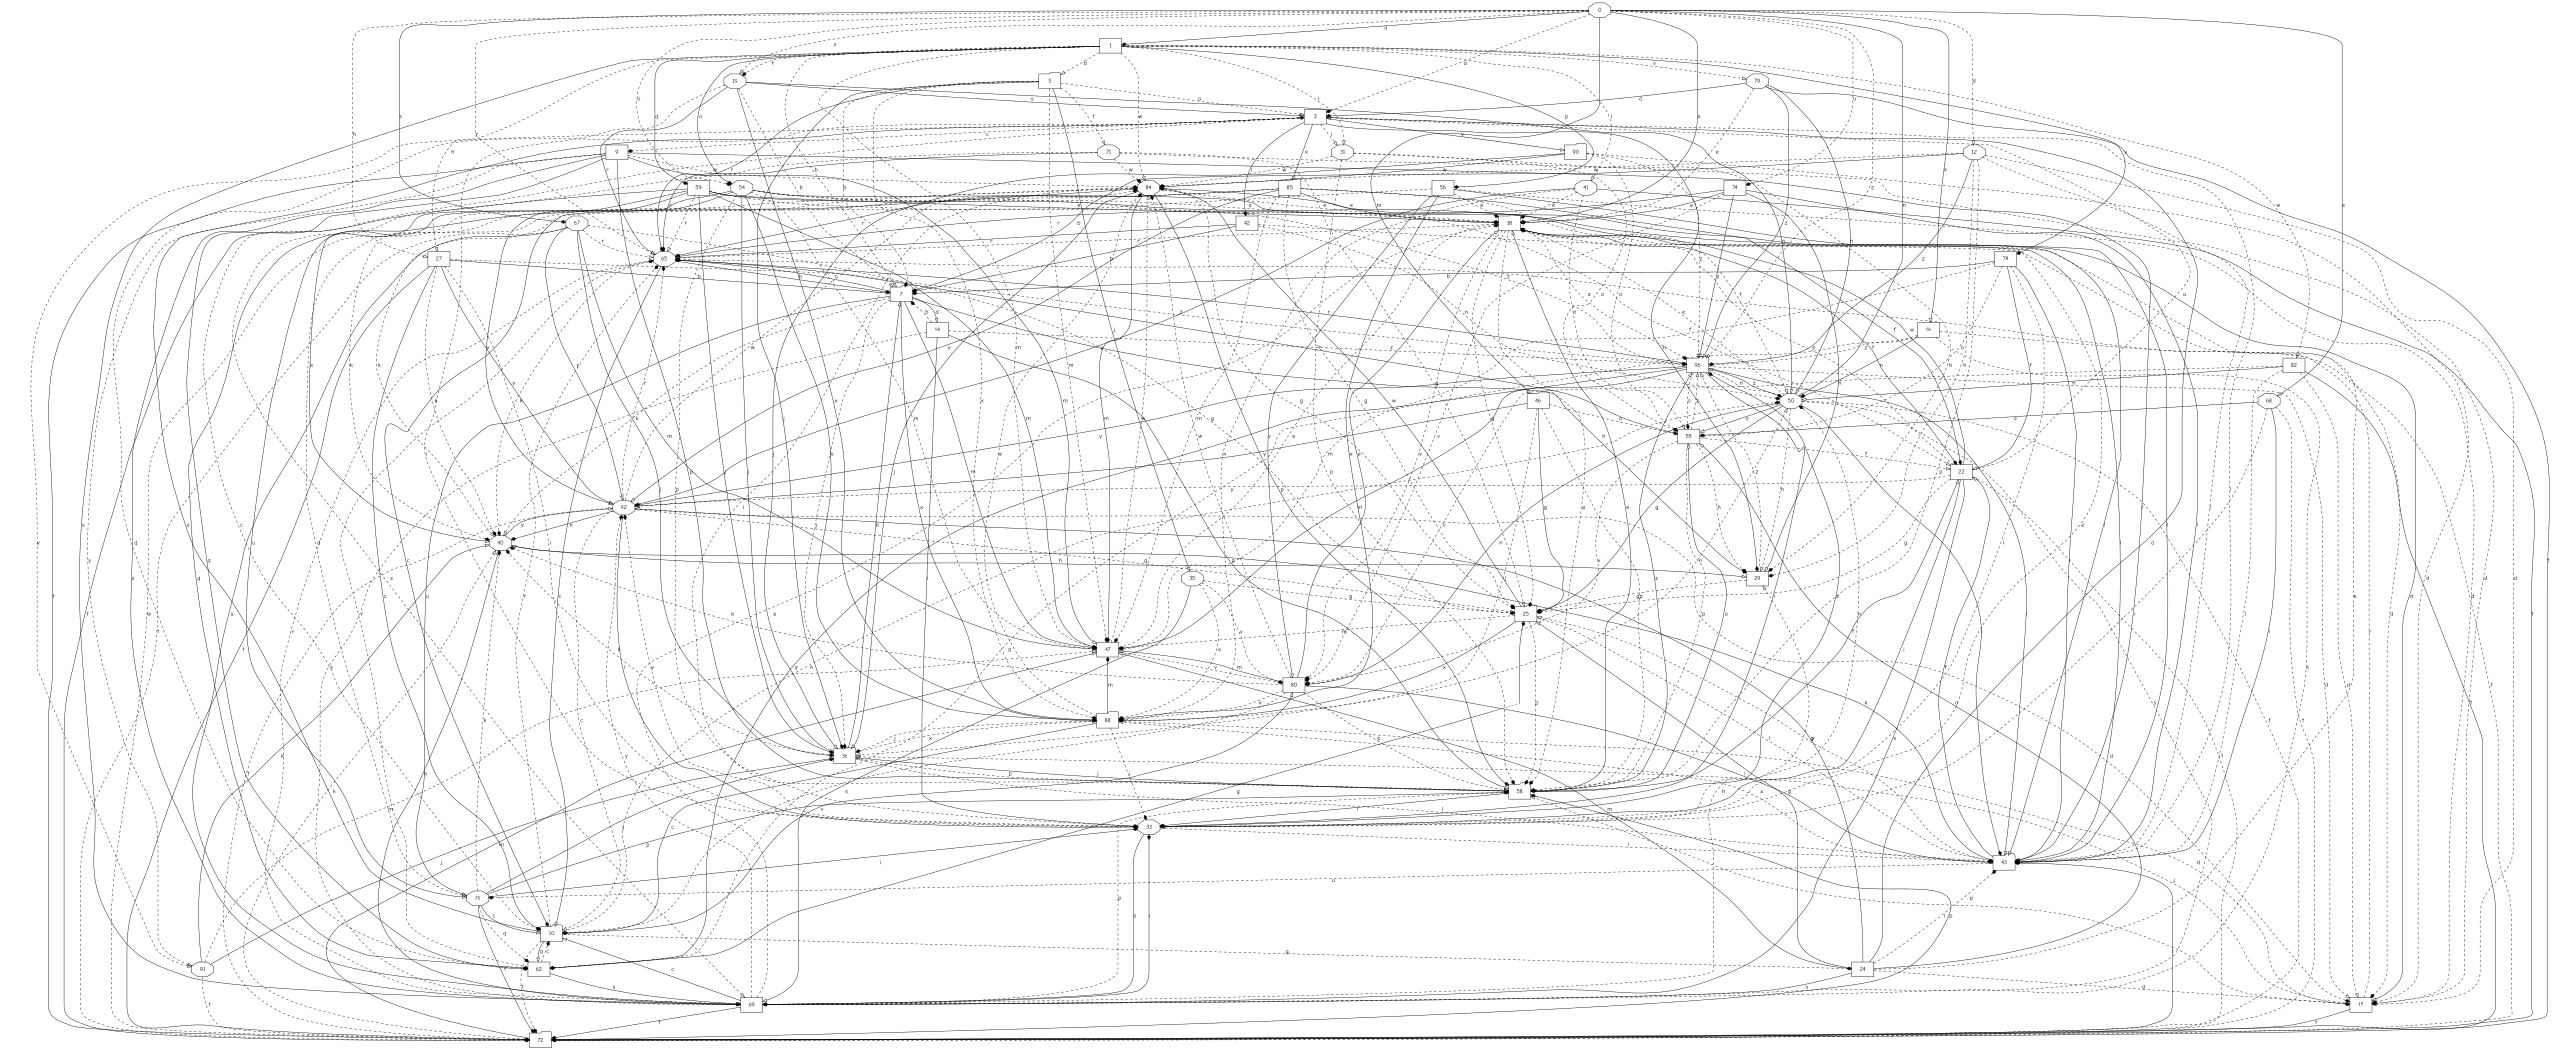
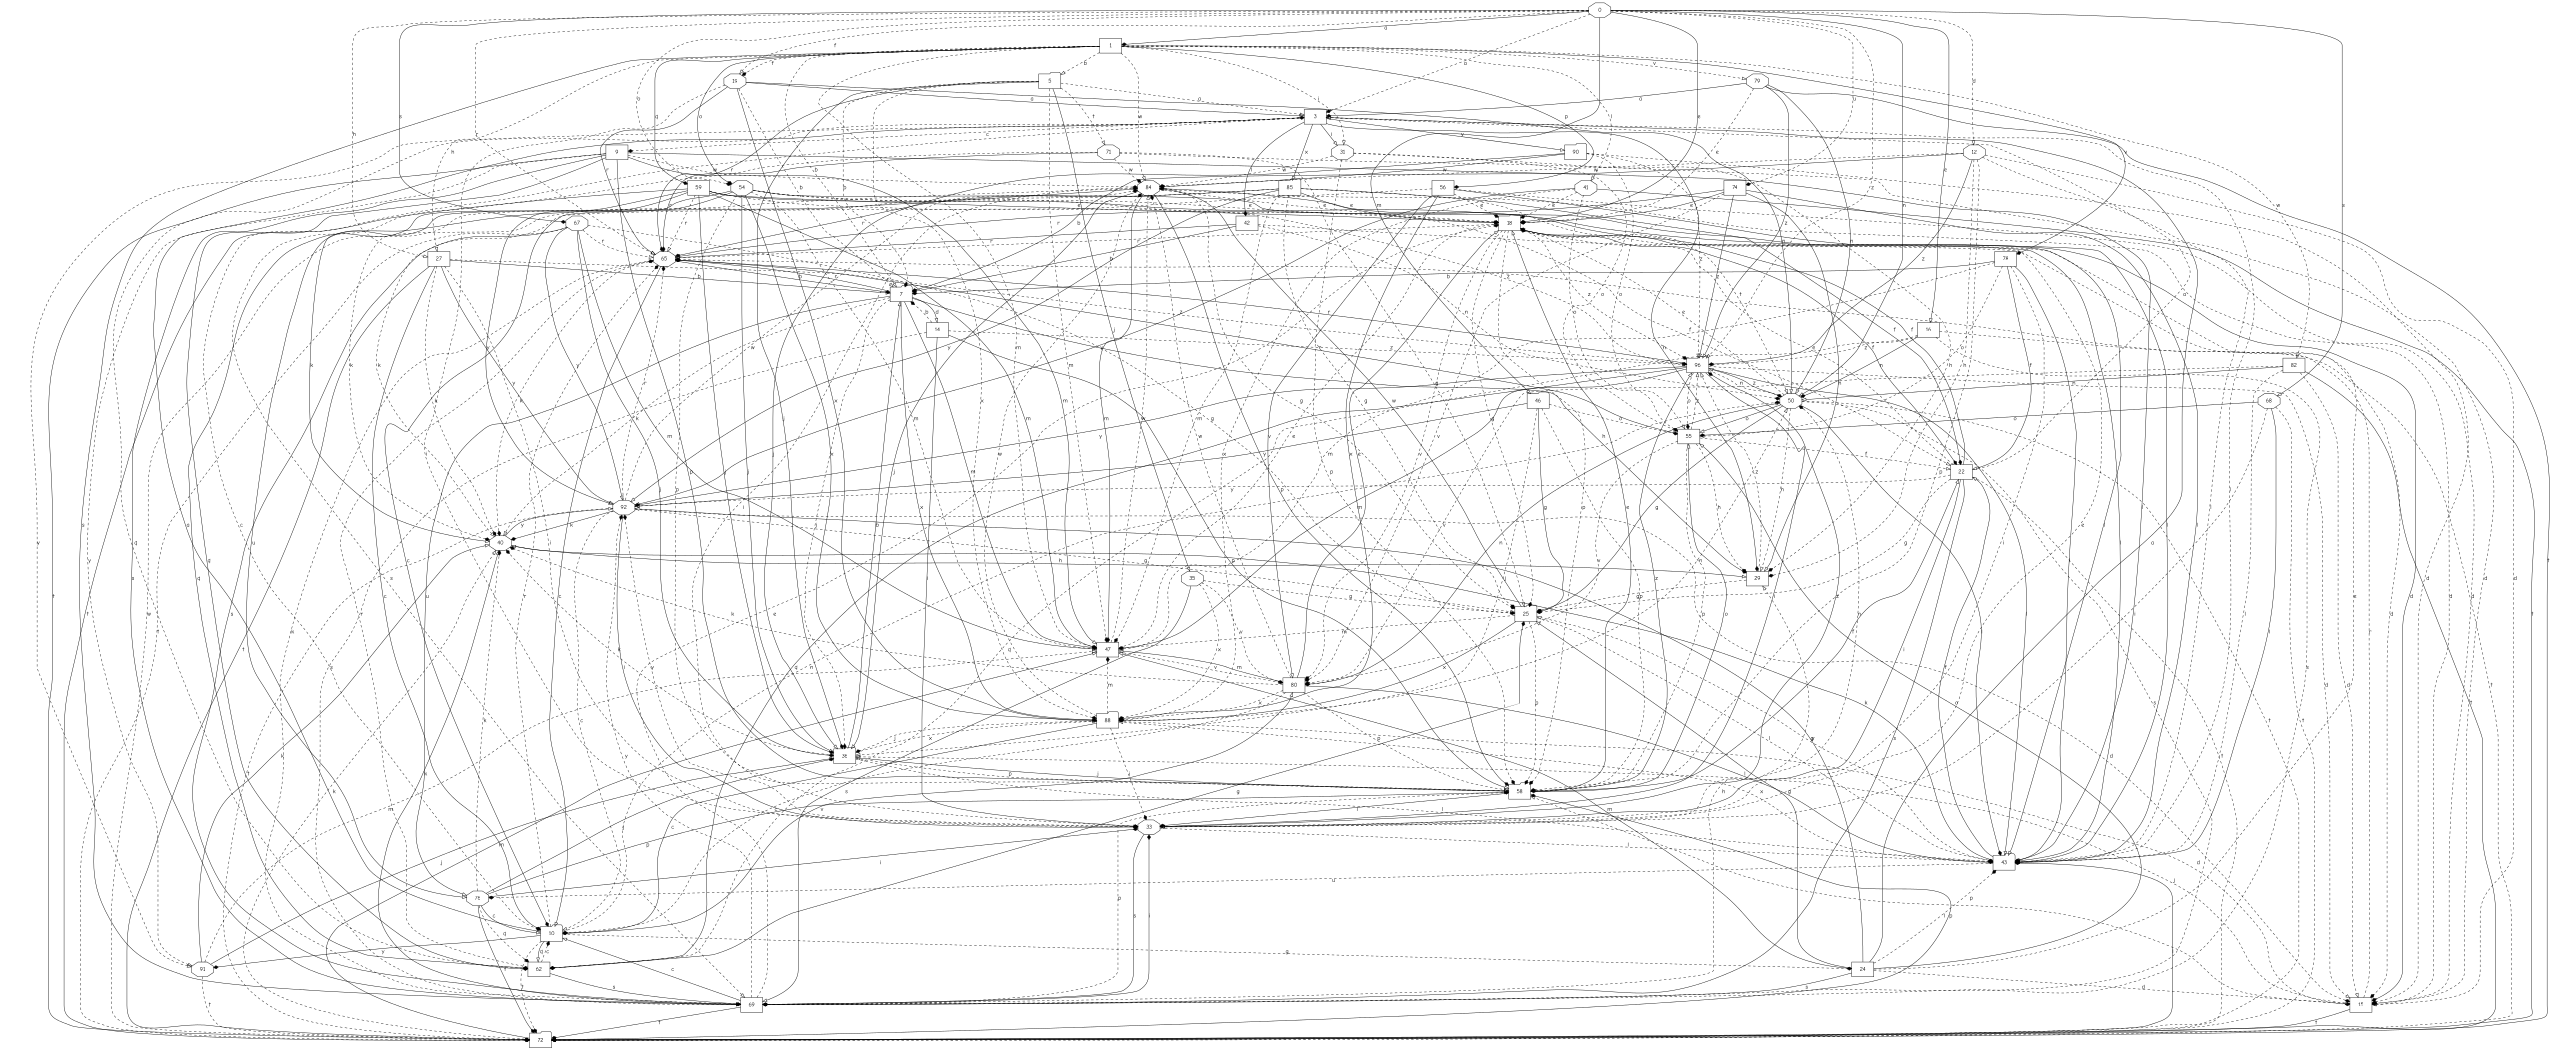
(1328, 133) -> (1328, 133)
(358, 248) -> (2147, 251)
(2080, 254) -> (2080, 254)
(1912, 330) -> (1912, 330)
(293, 632) -> (293, 632)
(1108, 688) -> (1108, 688)
none -> (379, 949)
